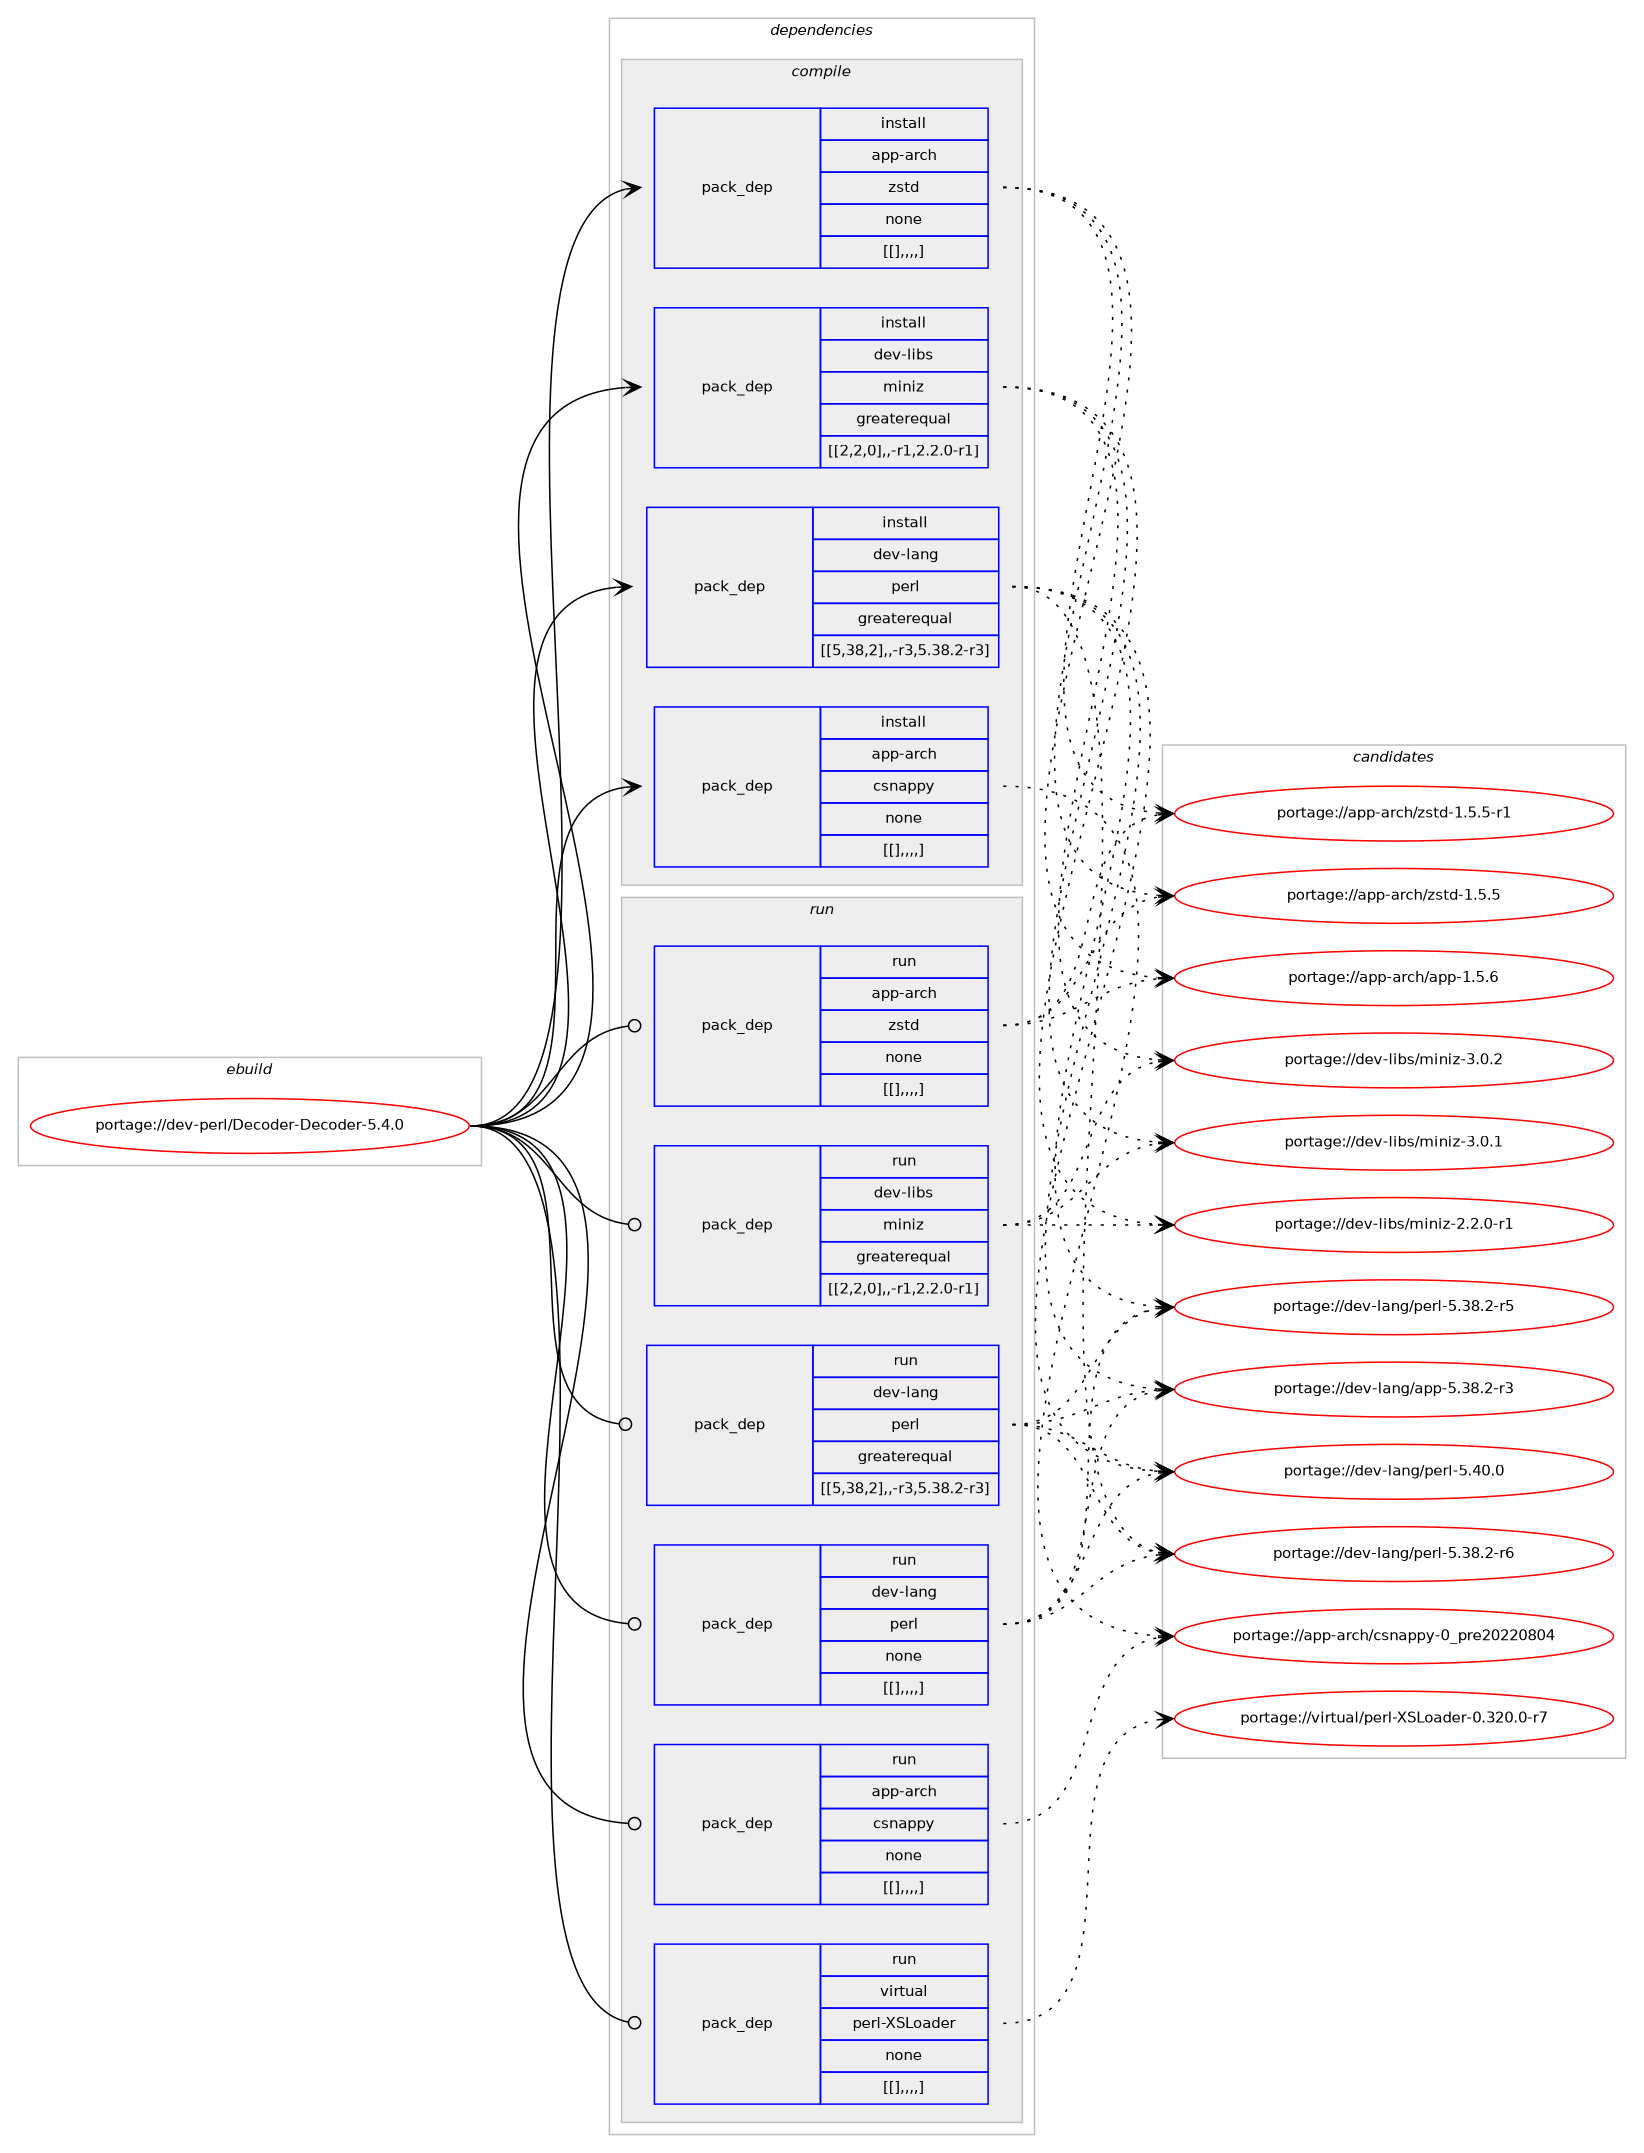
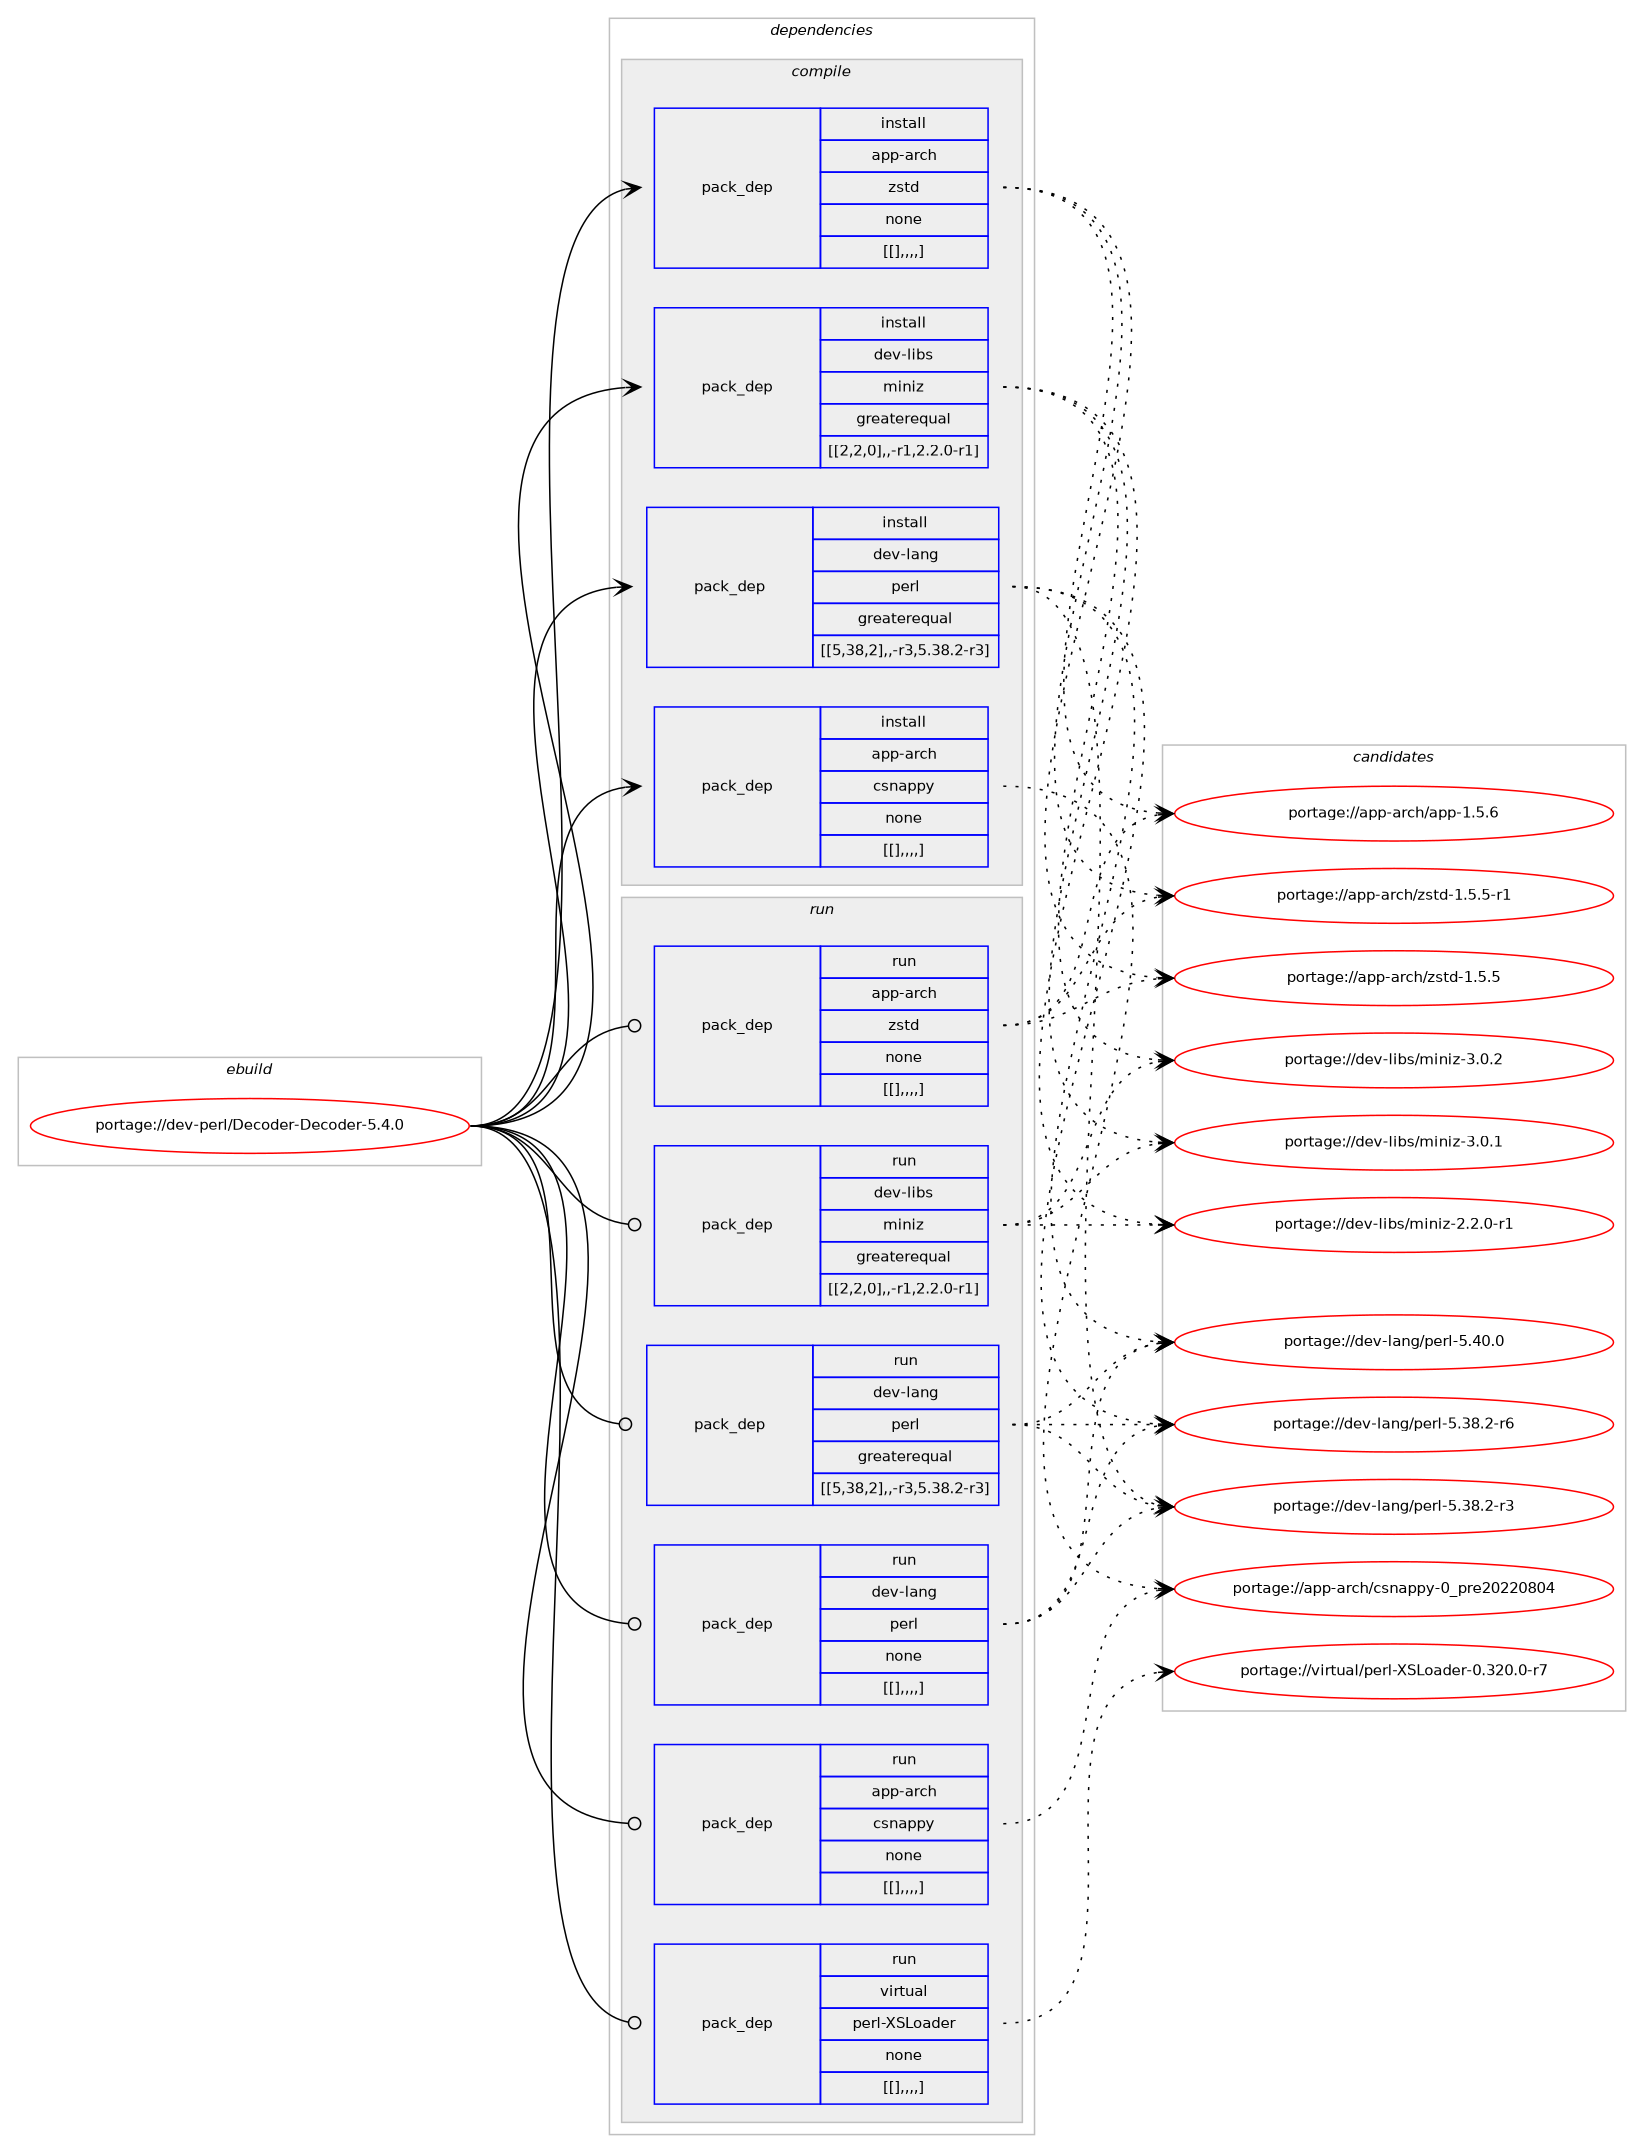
(1394, 1307) -> none
(1394, 1390) -> (1394, 1507)
